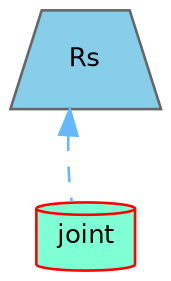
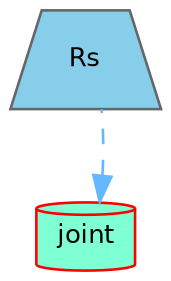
(69, 169) -> (103, 142)
